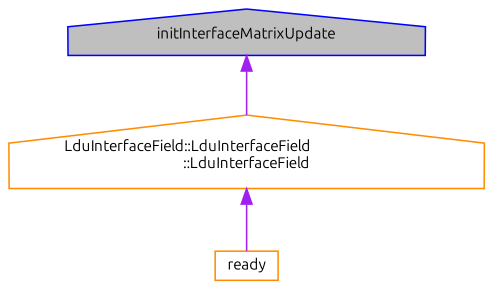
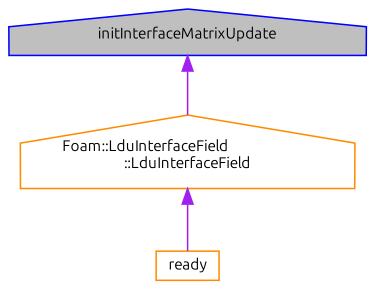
(247, 156) -> (188, 156)
